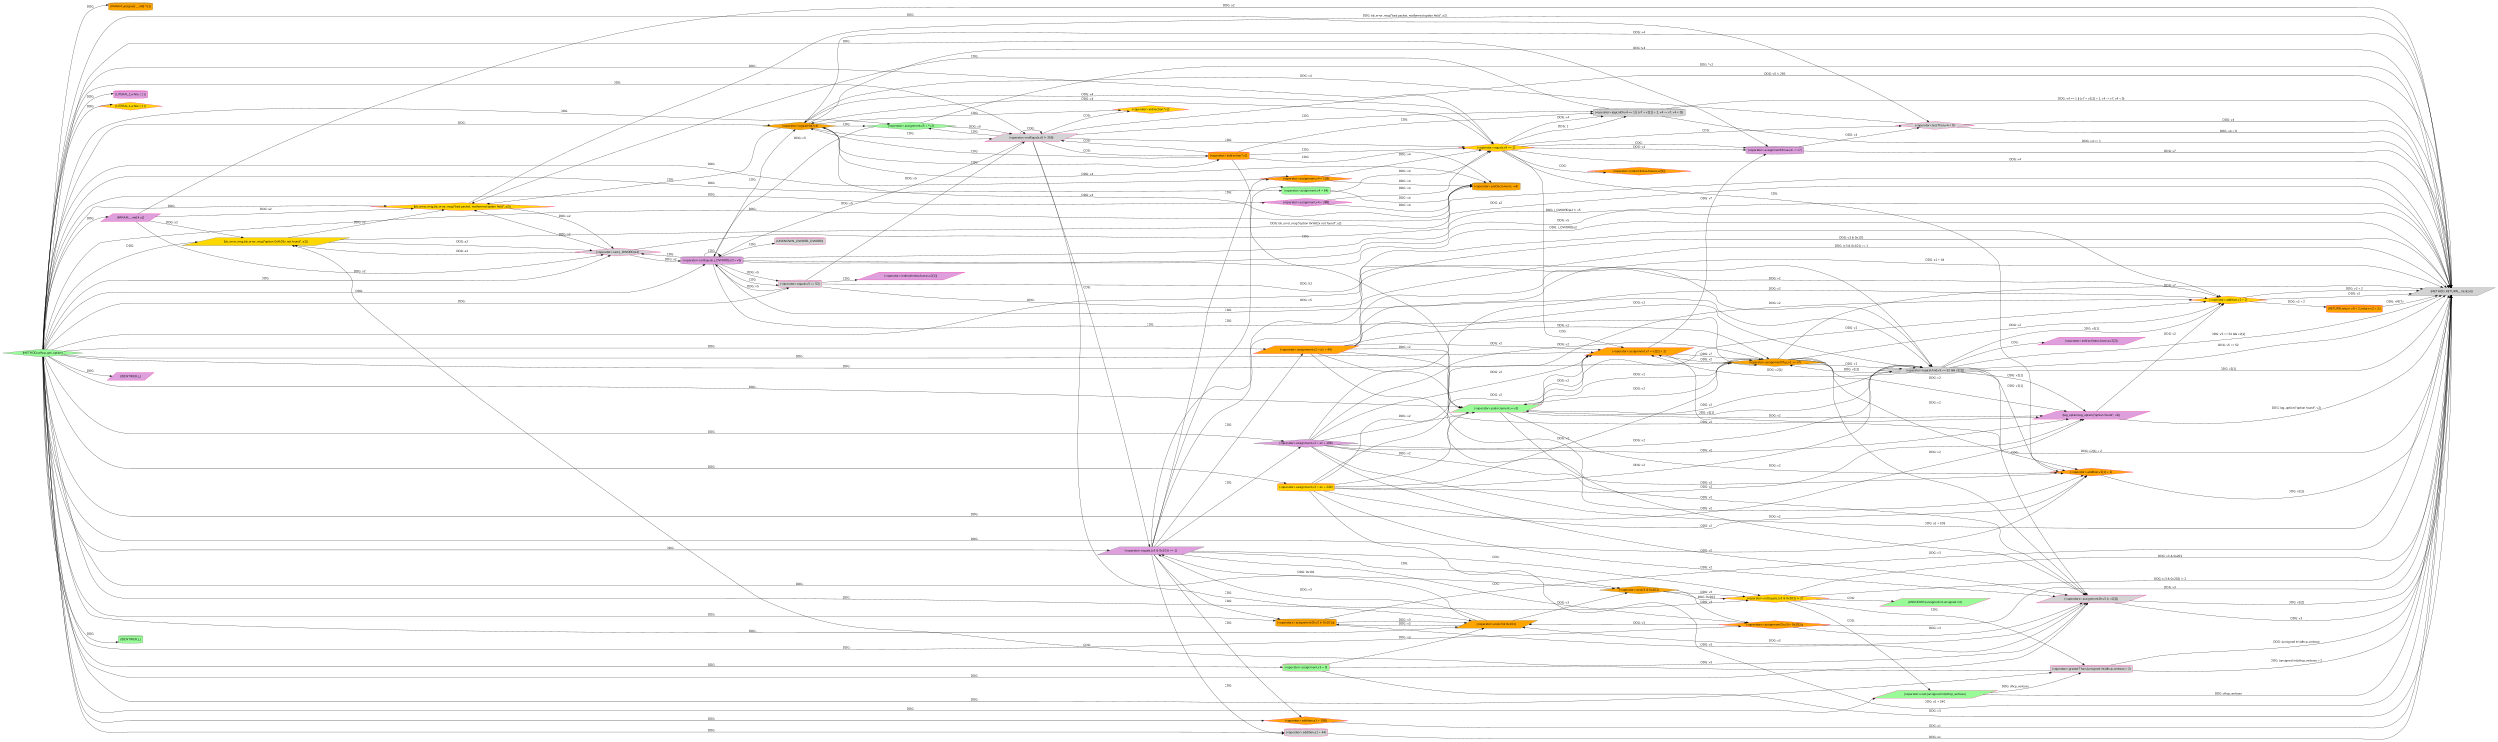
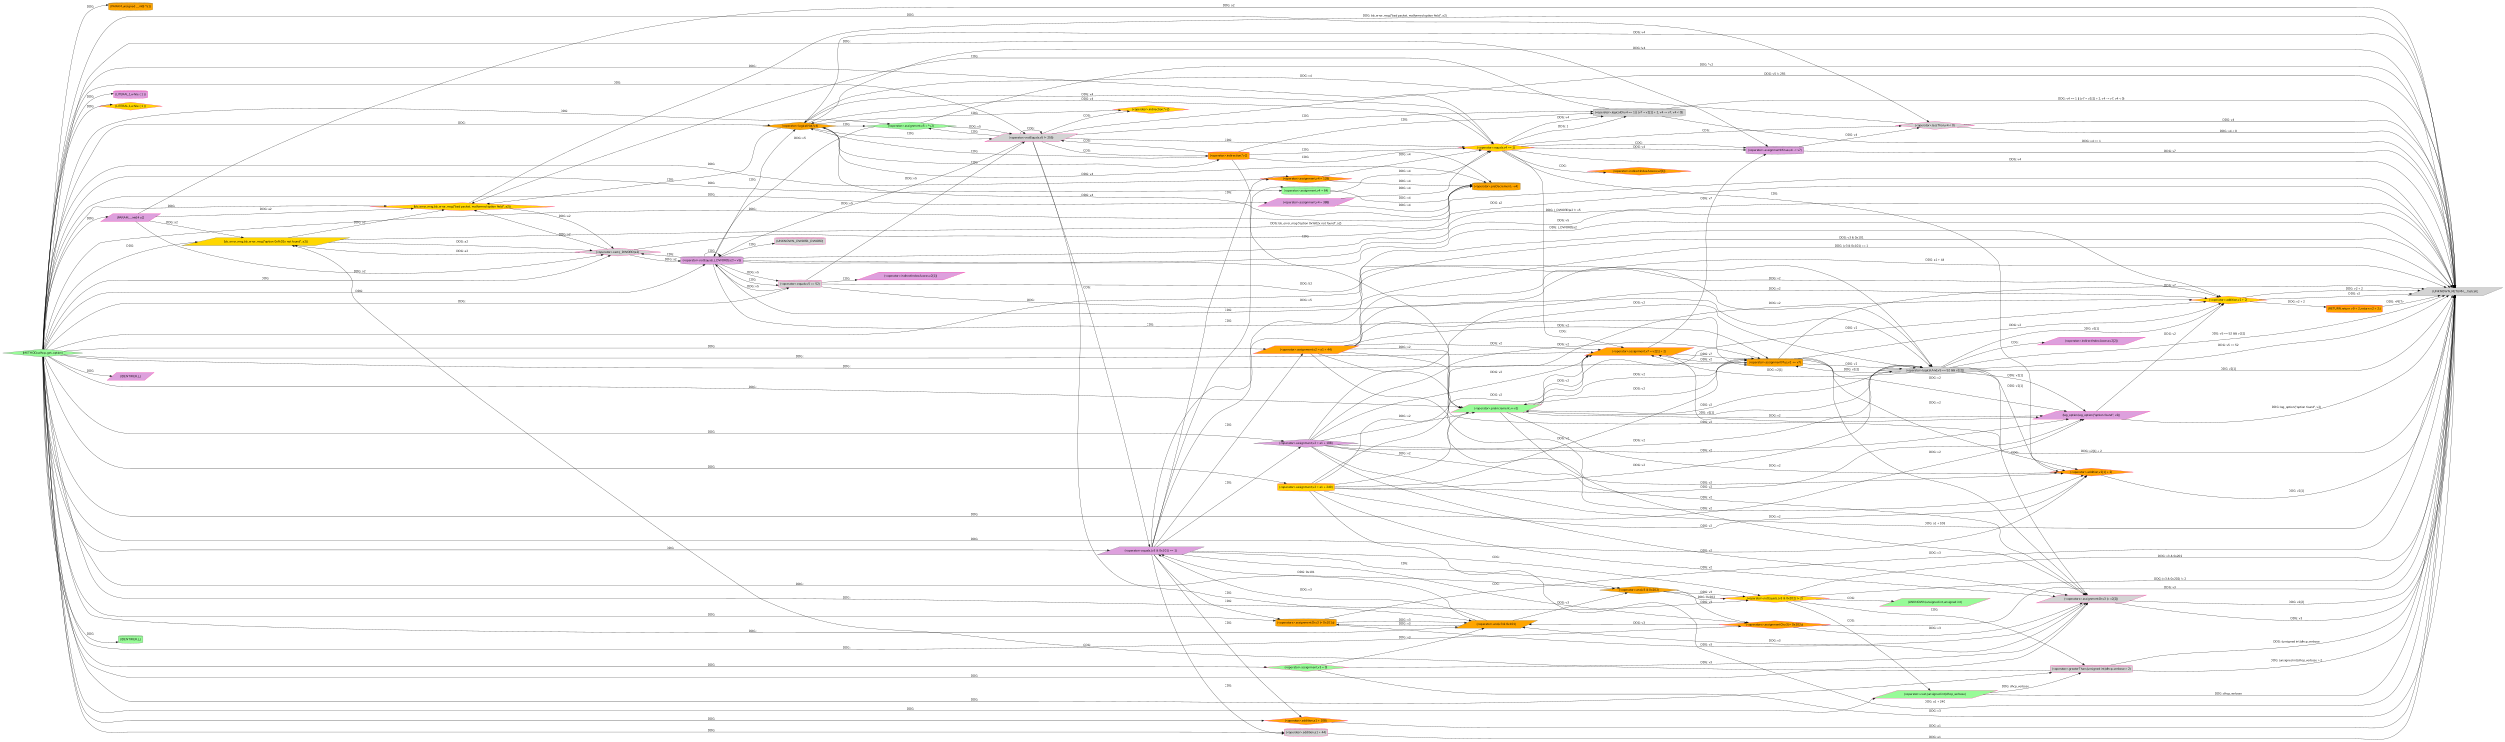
(1306, 202) -> (1306, 202)
(2452, 292) -> (2455, 292)
(1775, 362) -> (1775, 362)
(1306, 667) -> (1306, 667)
